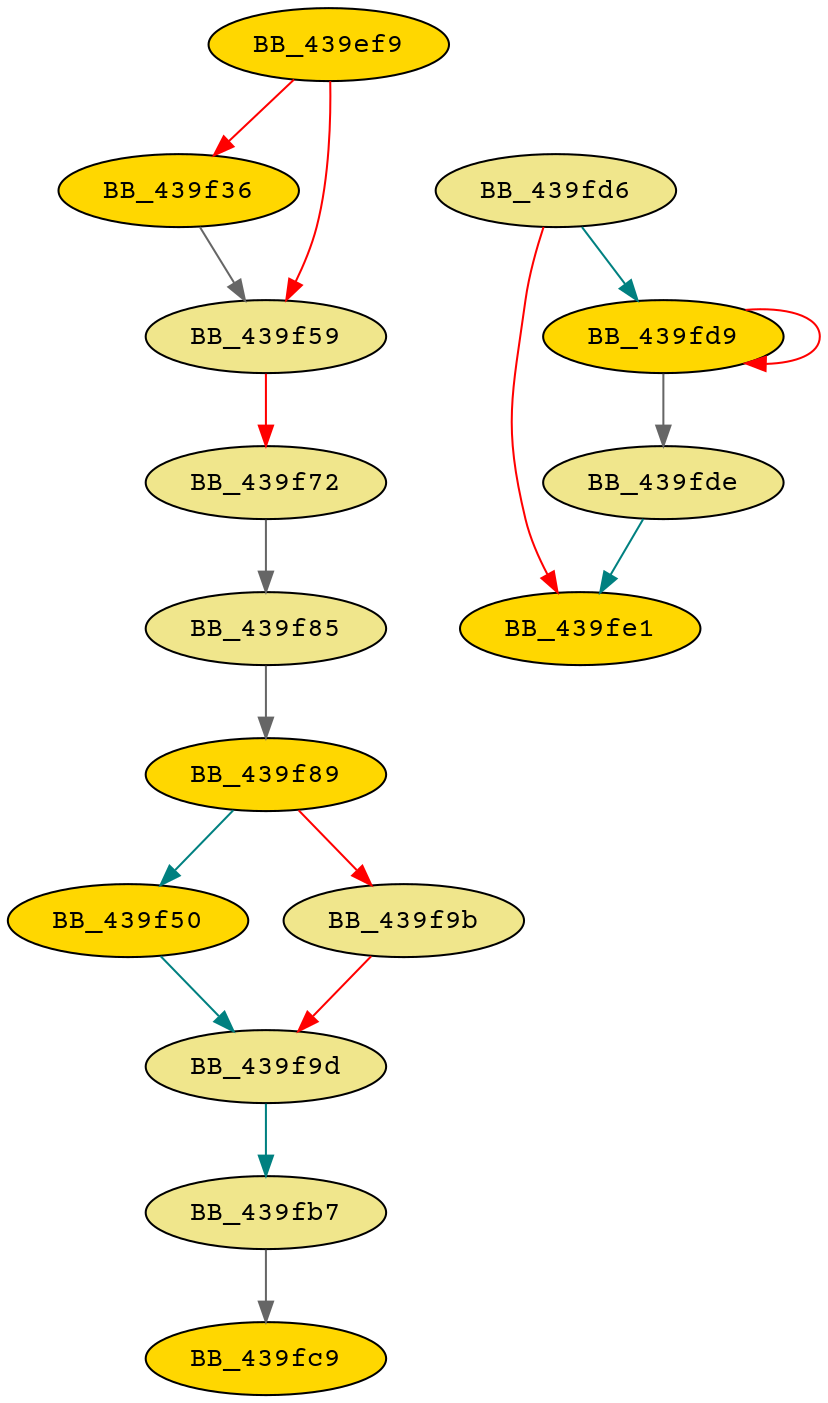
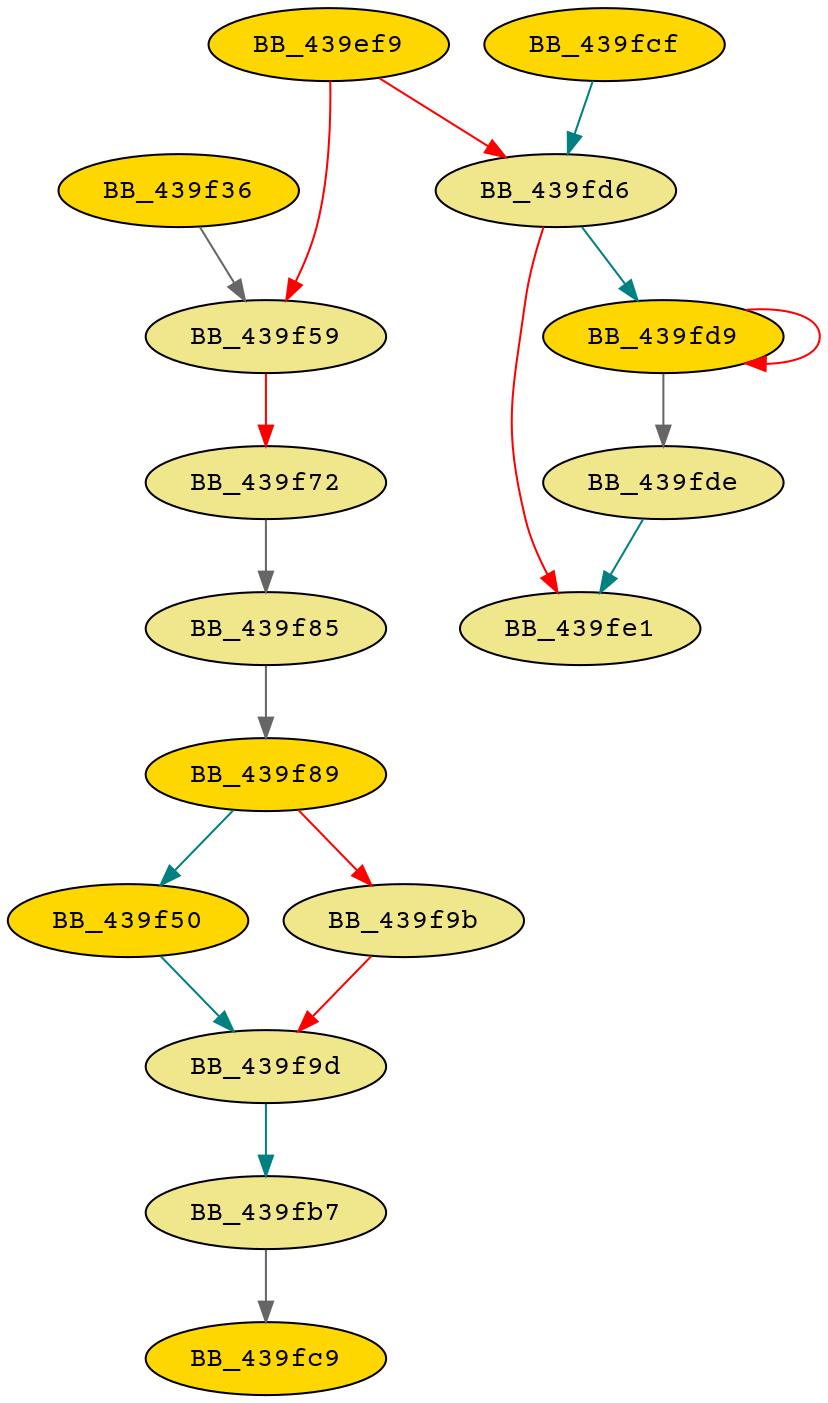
none -> (605, 45)
(261, 110) -> (434, 112)
(580, 629) -> (580, 629)
